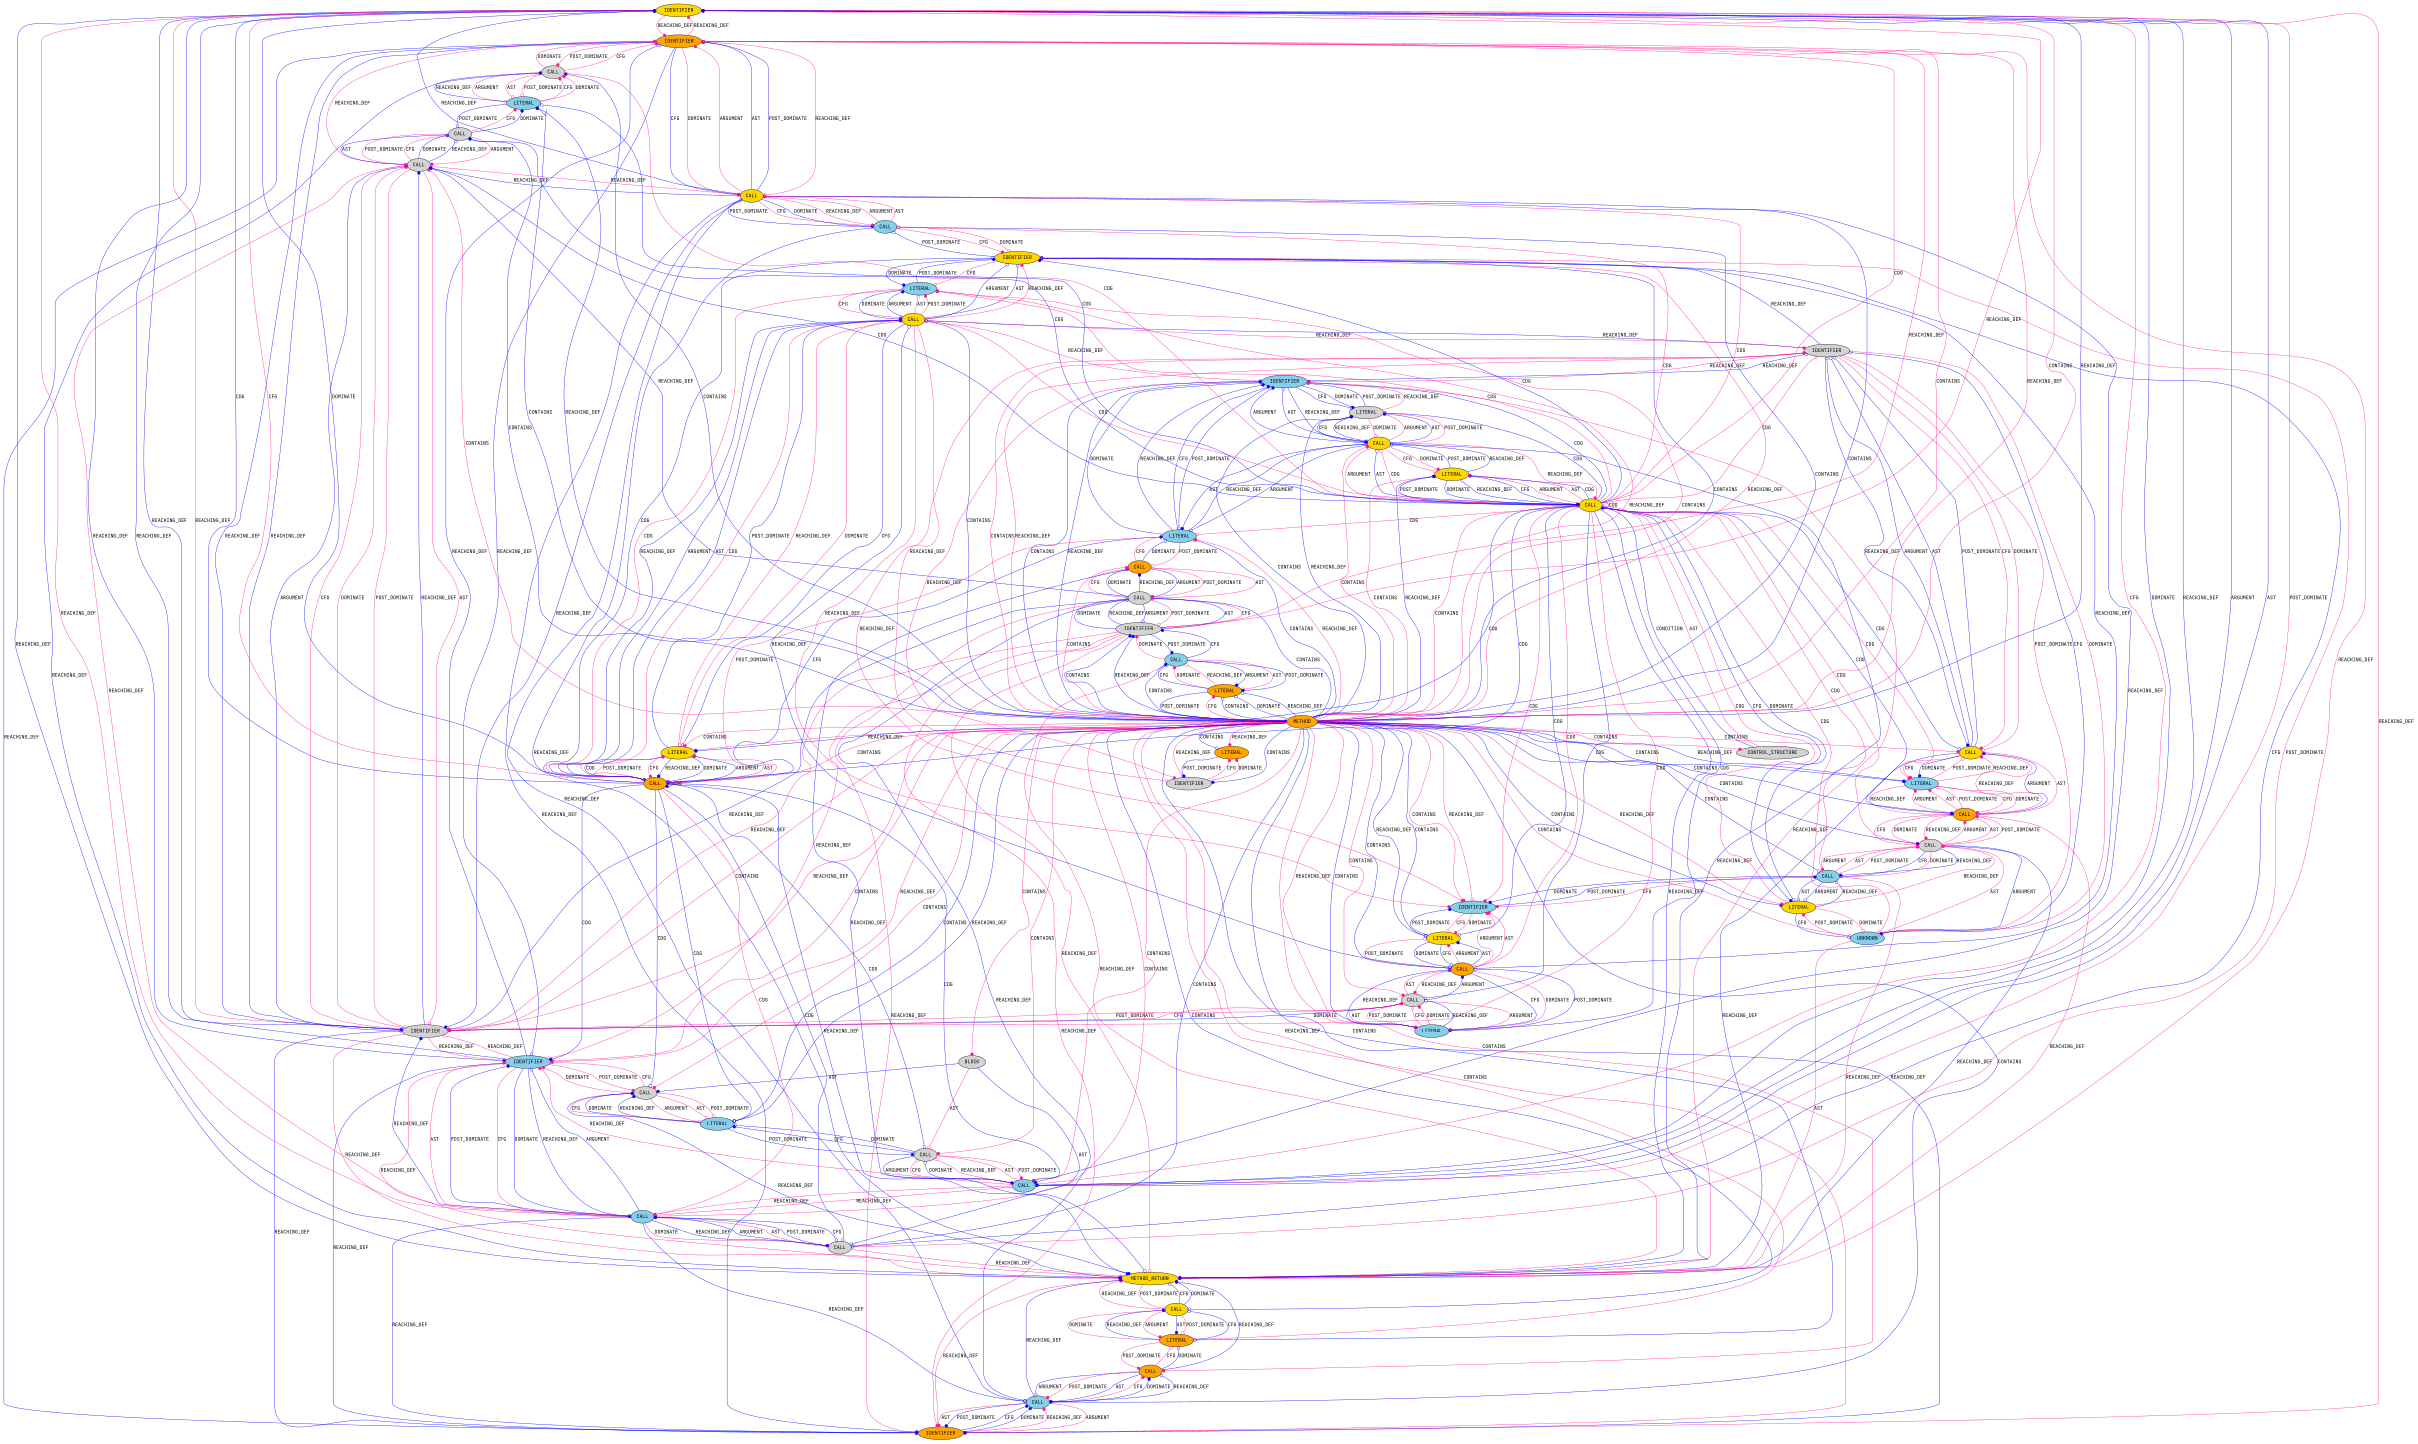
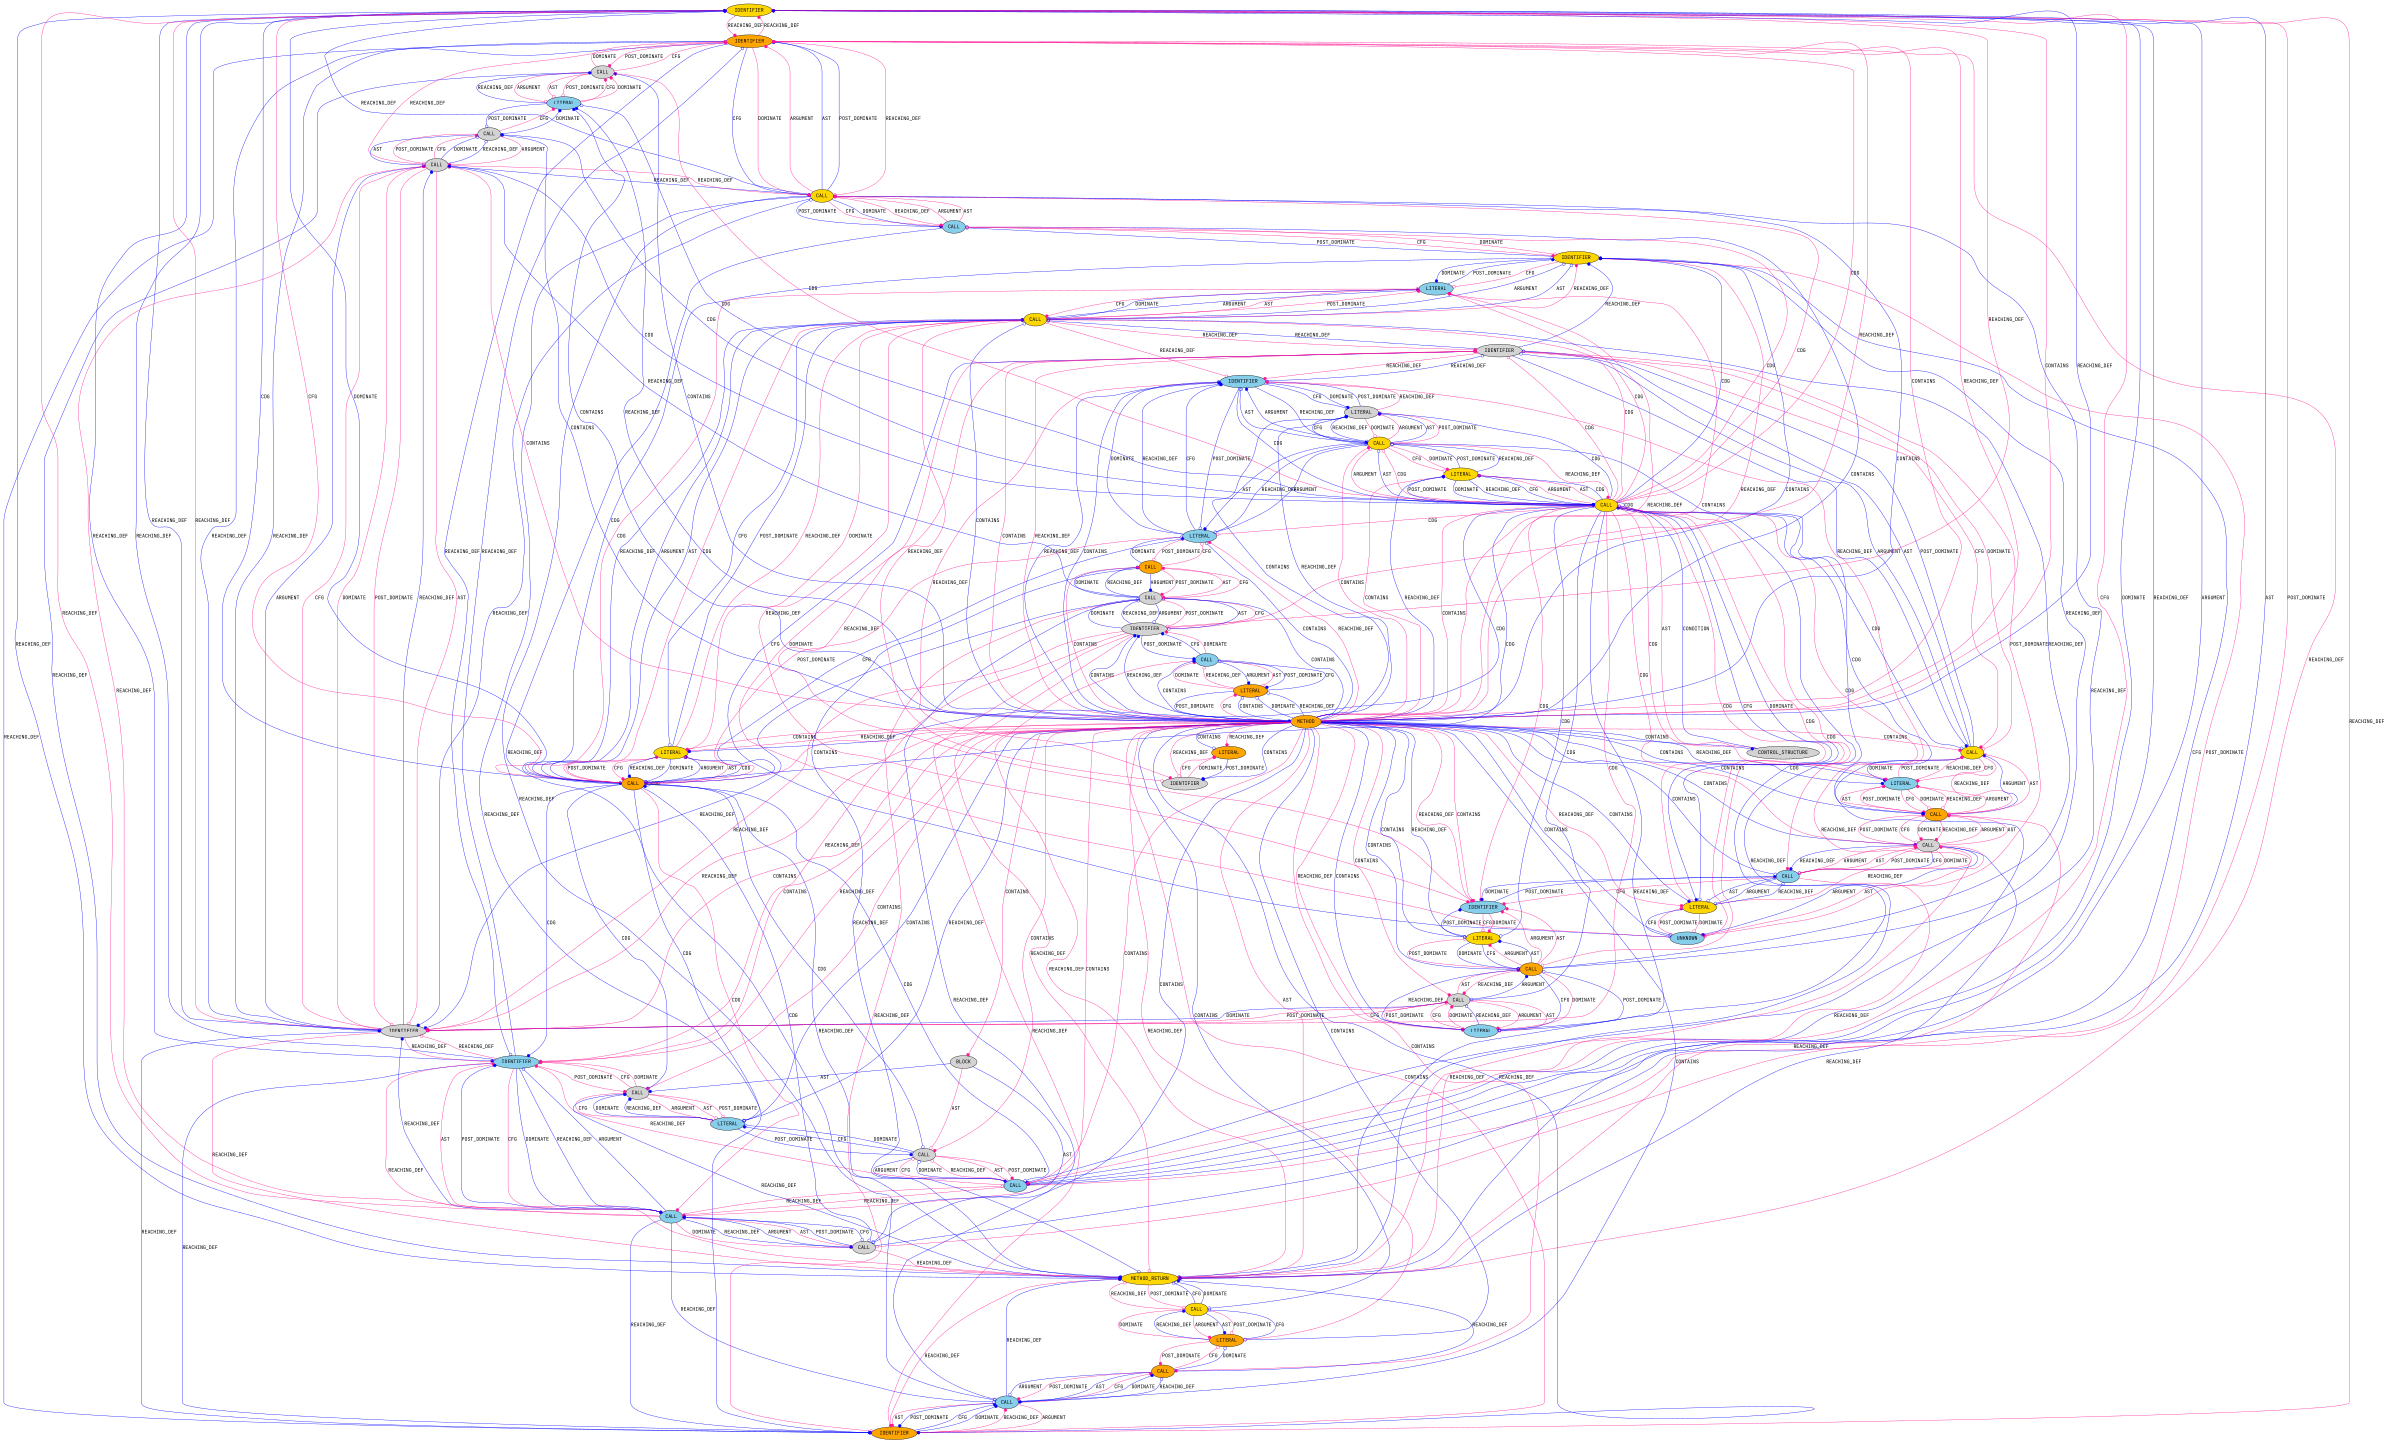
(1581, 736) -> (1580, 731)
(1563, 849) -> (1507, 778)
(1752, 1253) -> (1303, 1041)
